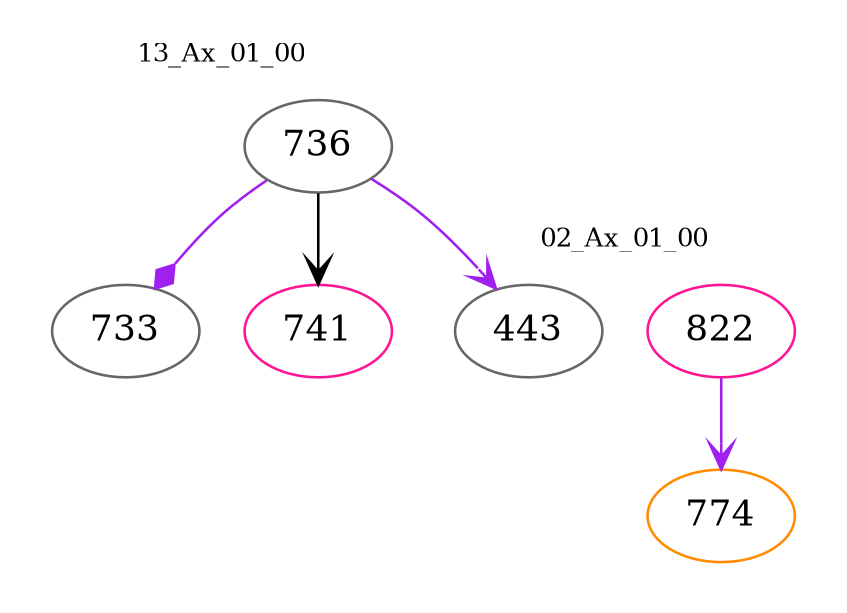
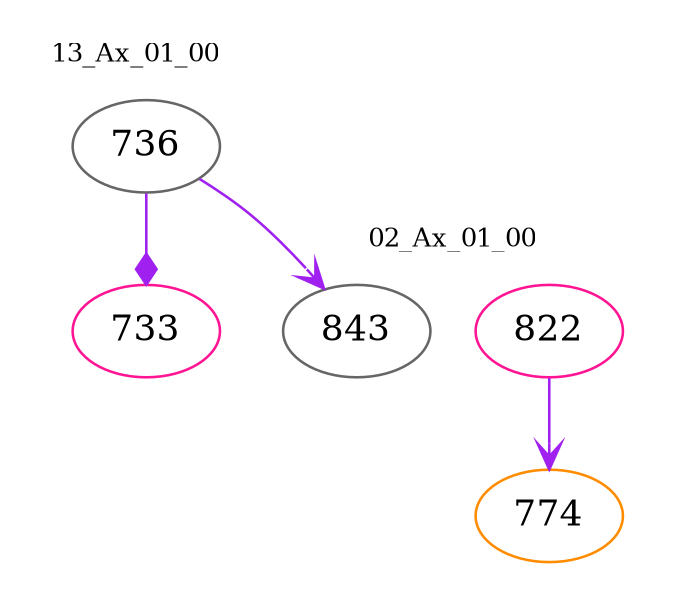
(126, 331) -> (146, 331)
(318, 331) -> none
(529, 331) -> (357, 331)
